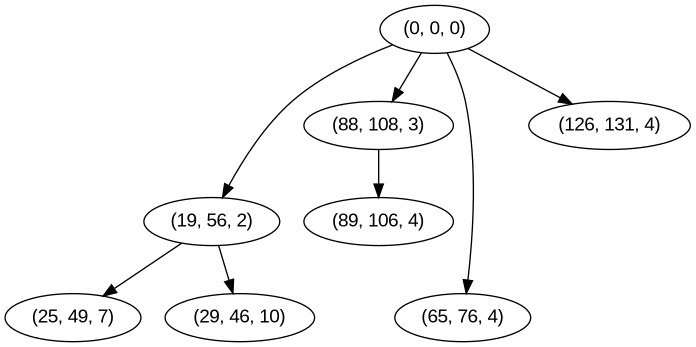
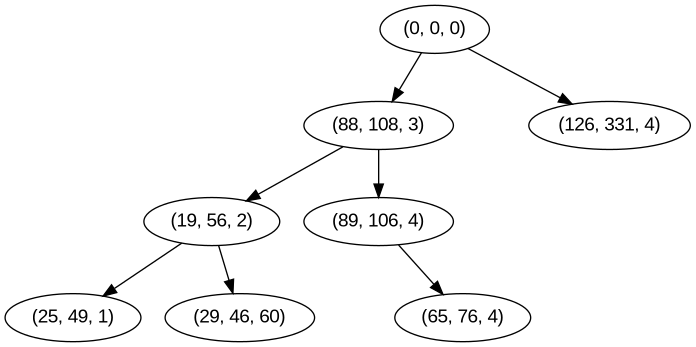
(296, 98) -> (301, 171)
(610, 125) -> (610, 125)
(473, 165) -> (416, 265)
(73, 318) -> (73, 318)
(240, 318) -> (240, 318)
